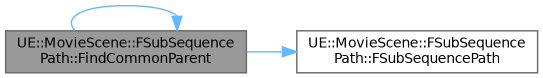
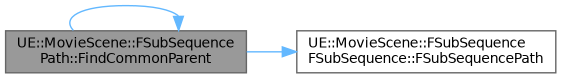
(417, 52) -> (426, 52)
